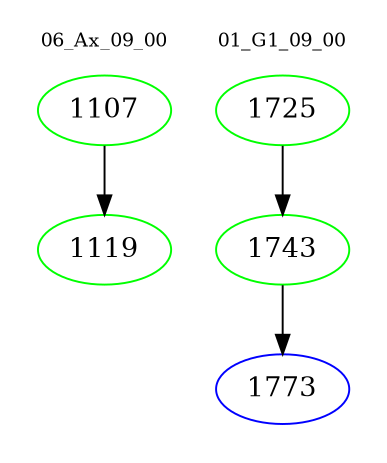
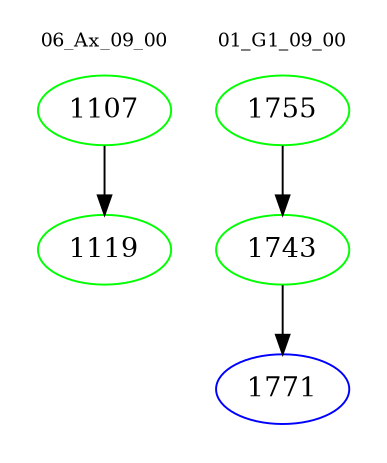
(283, 110) -> (283, 110)
(283, 389) -> (283, 389)
